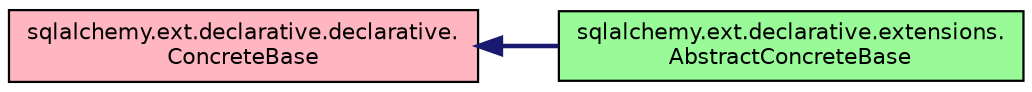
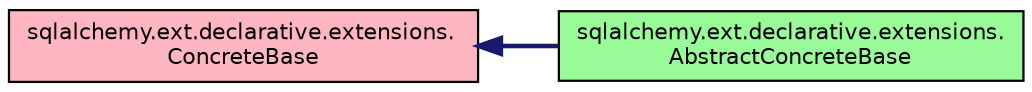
(244, 46) -> (244, 46)
